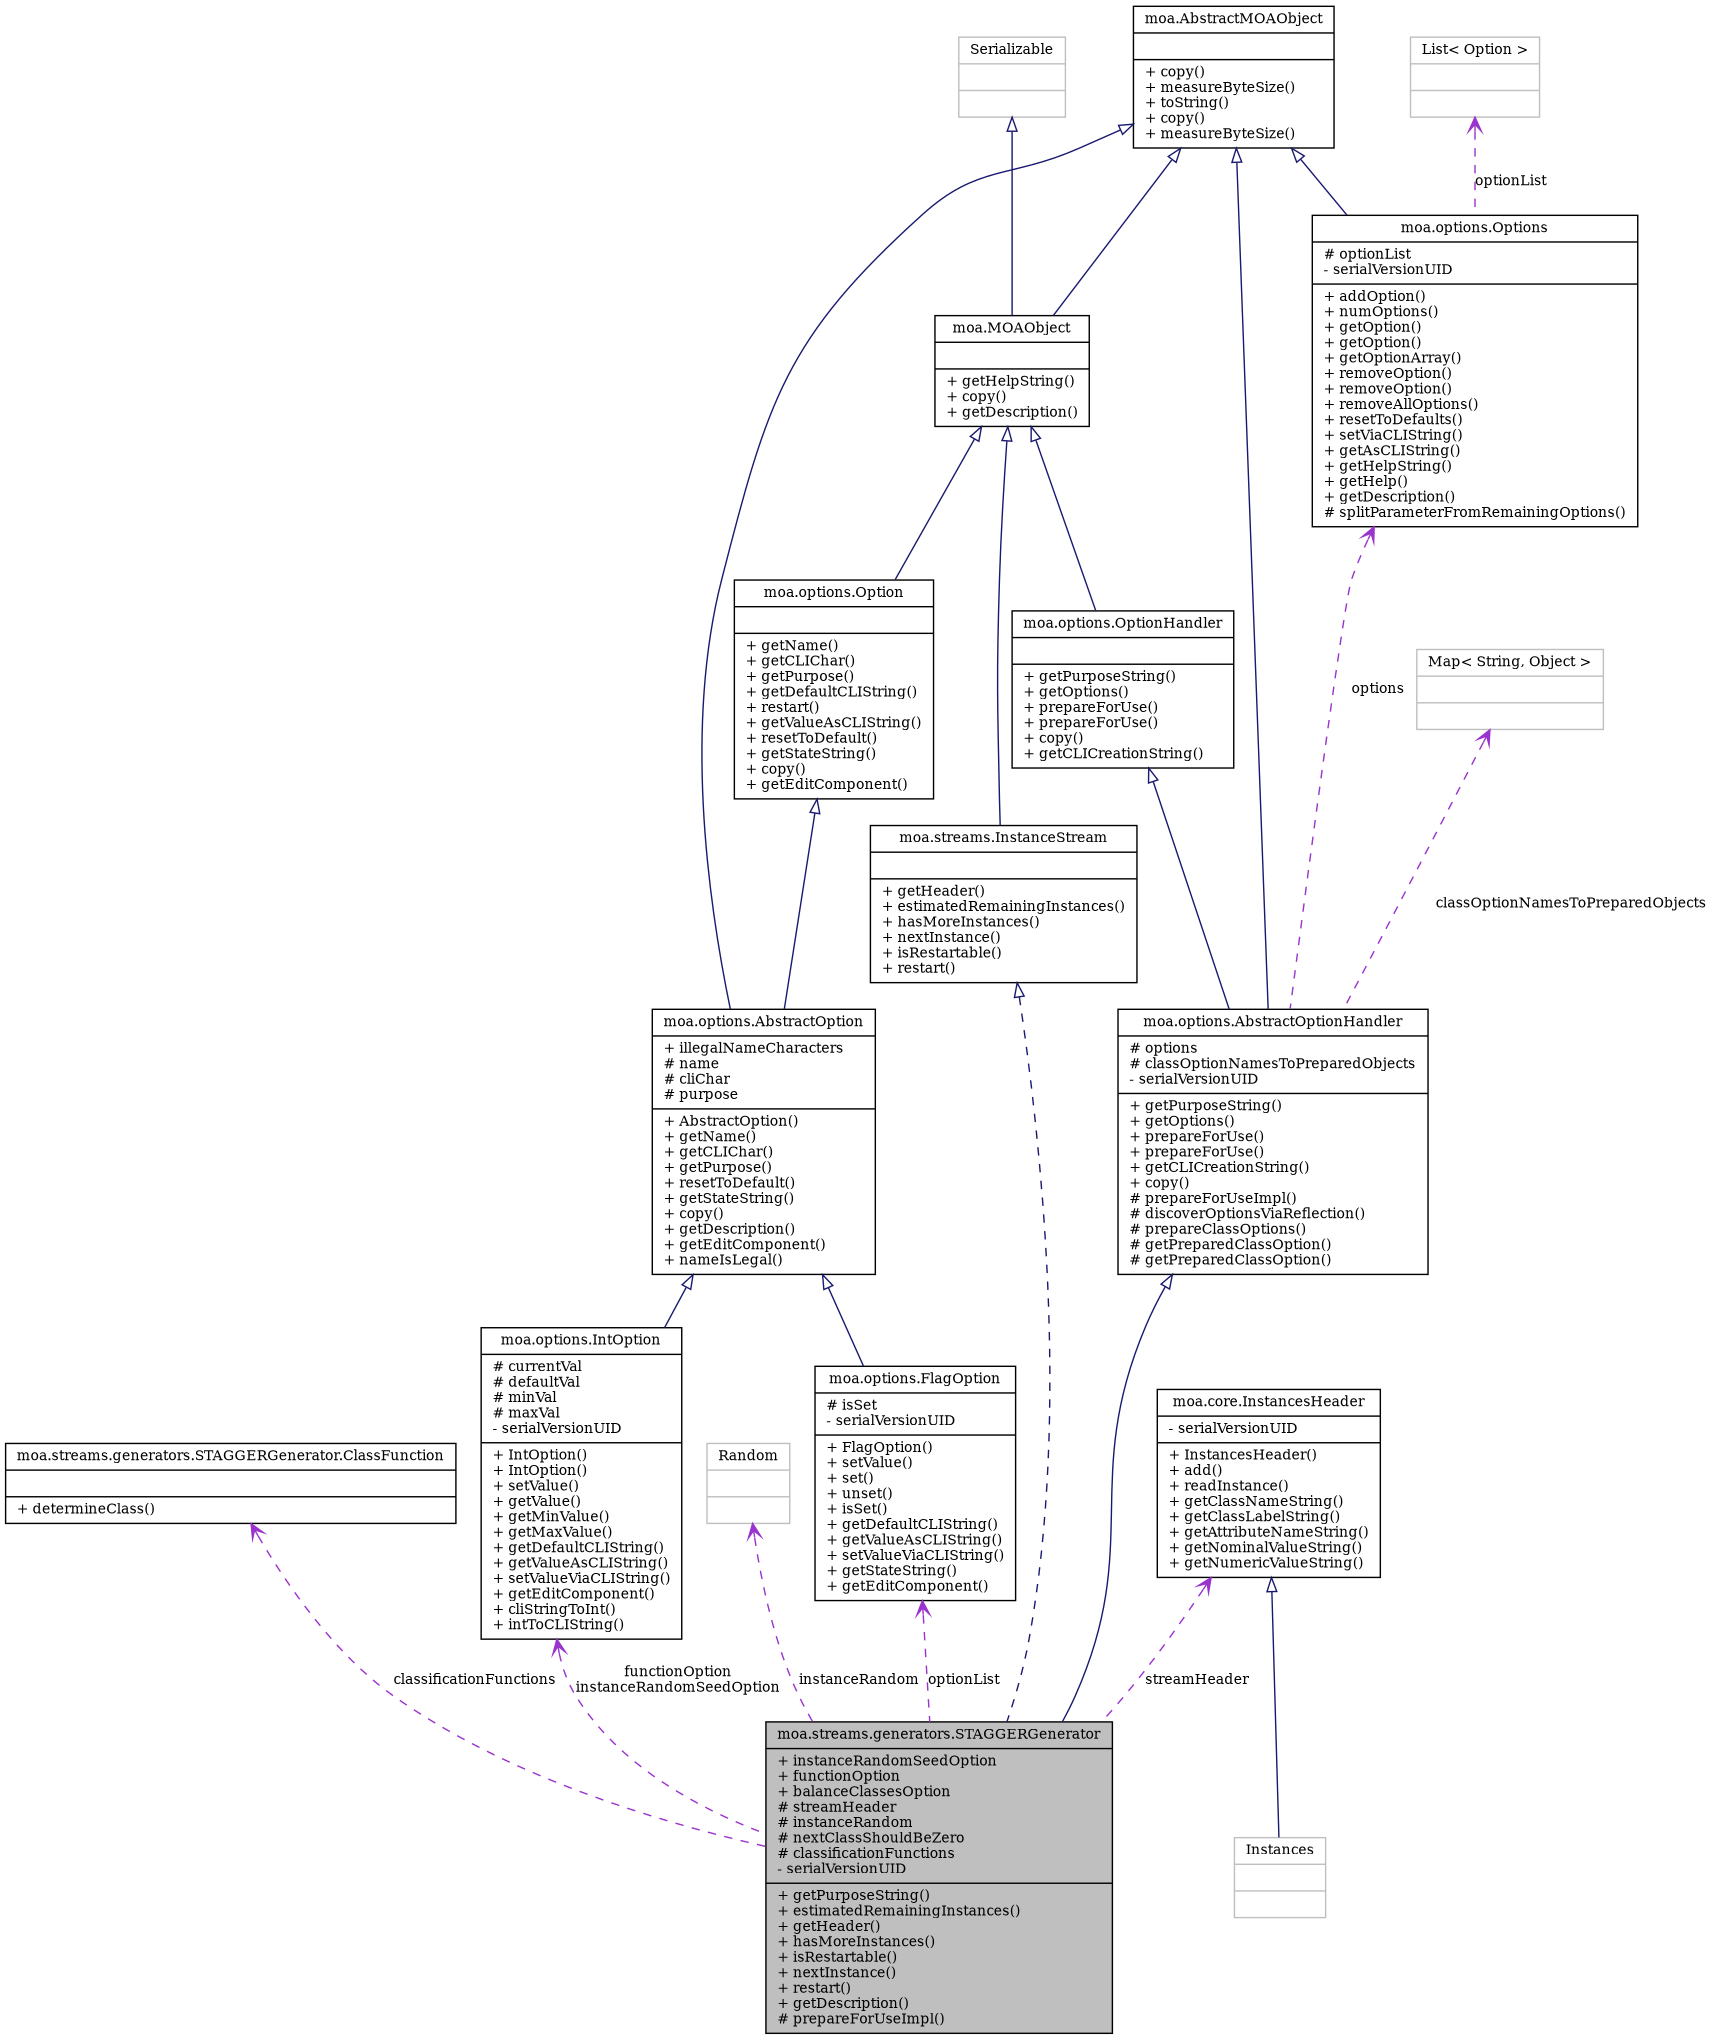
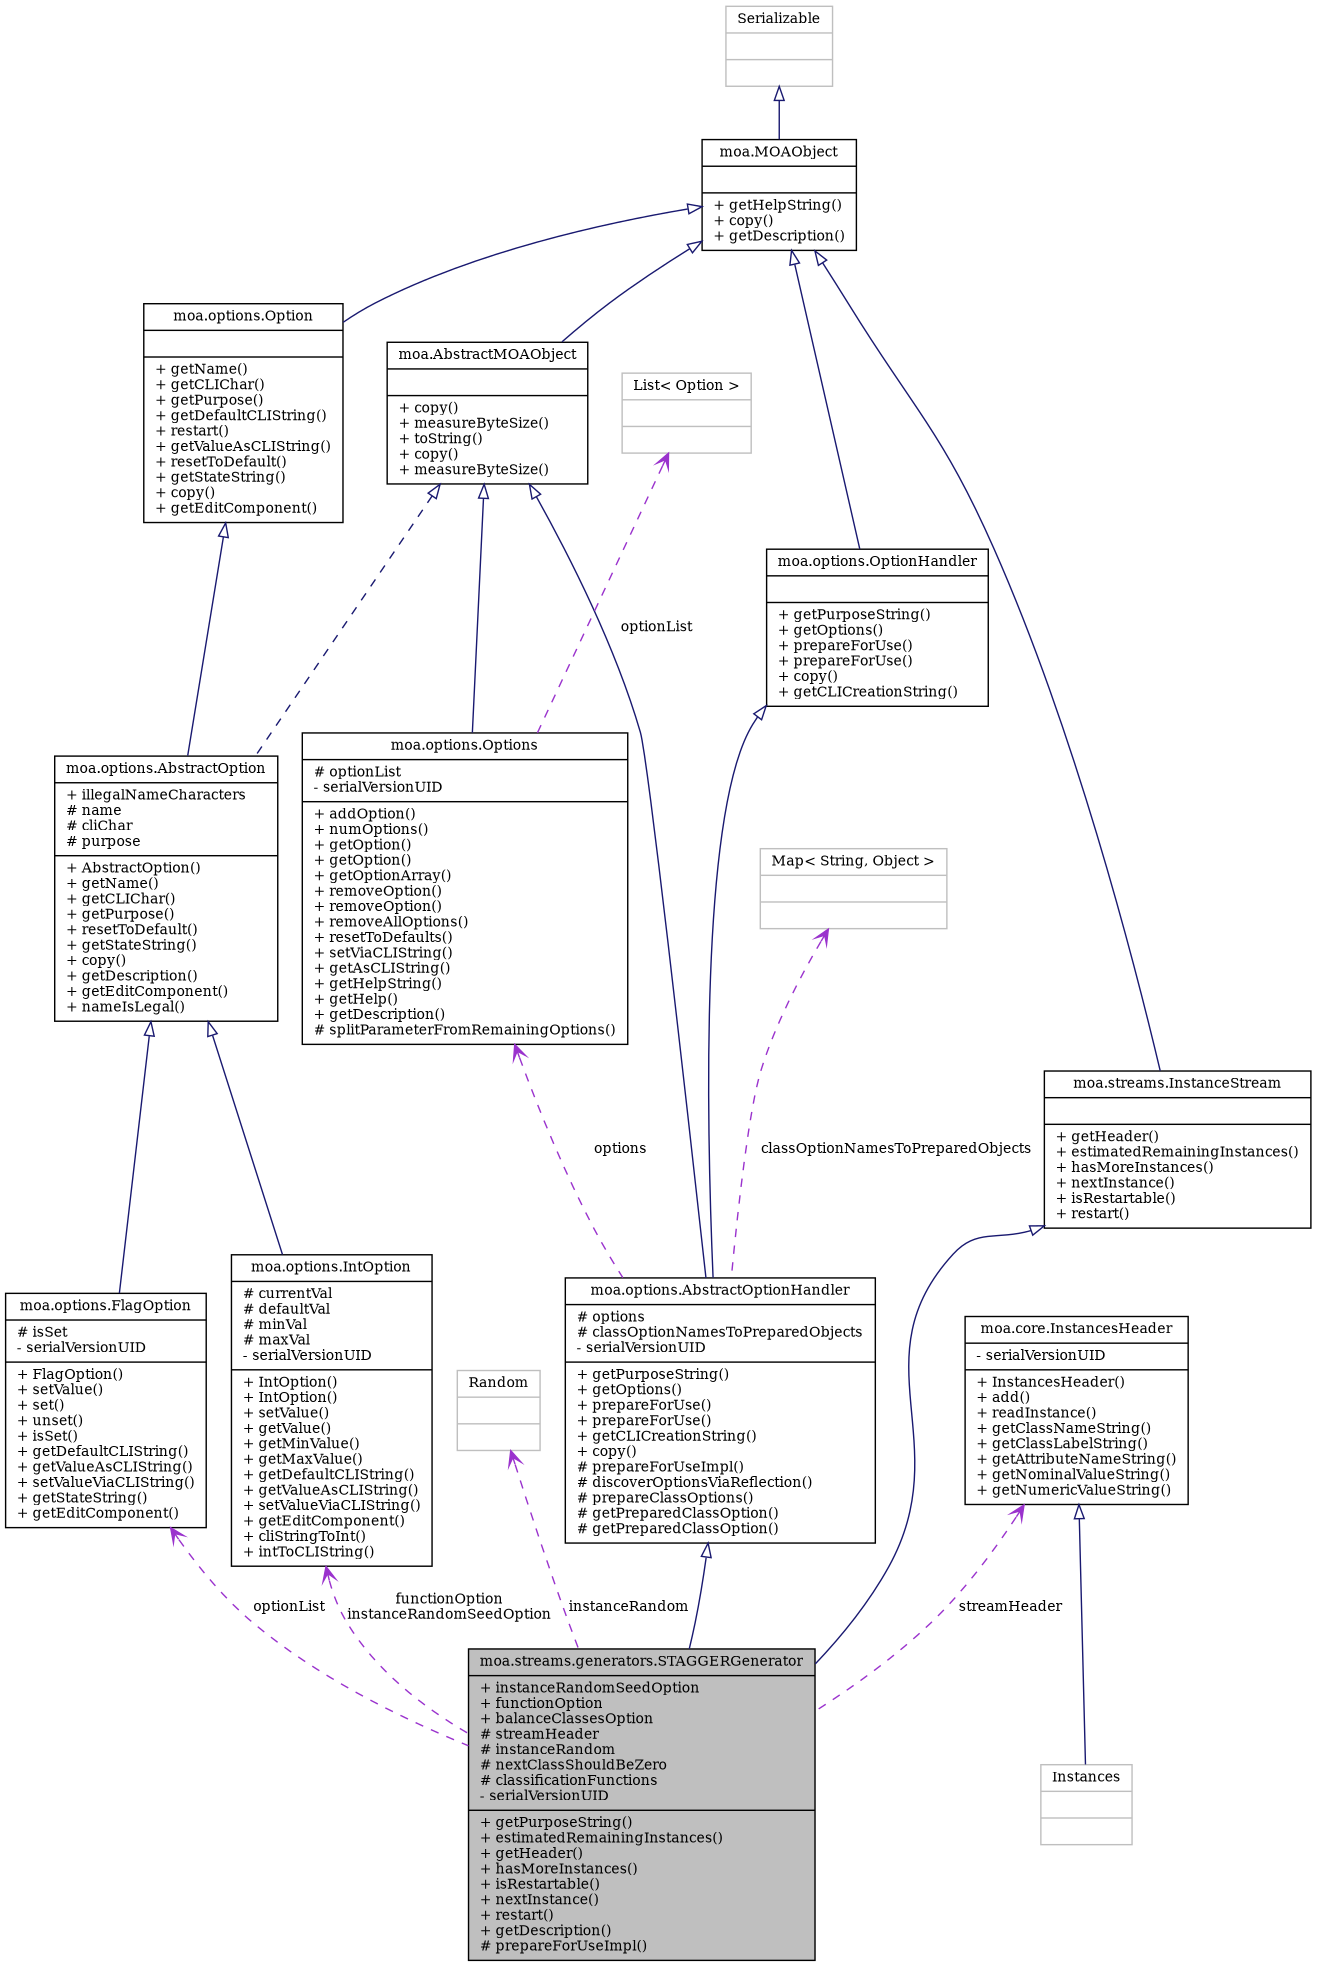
(1113, 238) -> (624, 292)
(749, 478) -> (344, 626)
(1050, 1360) -> (913, 1426)
(231, 1483) -> none
